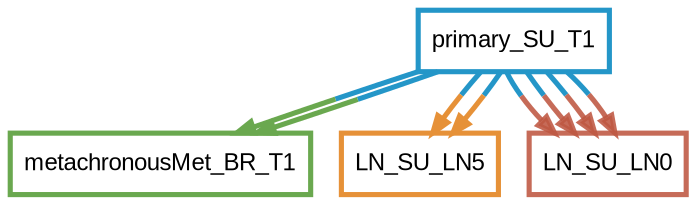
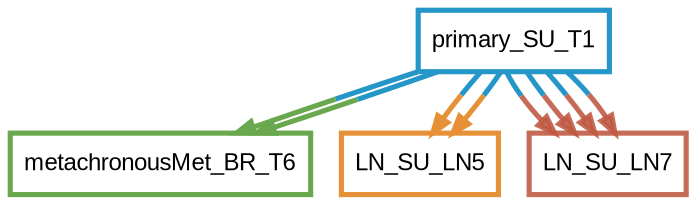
(160, 164) -> (160, 164)
(608, 164) -> (608, 164)
